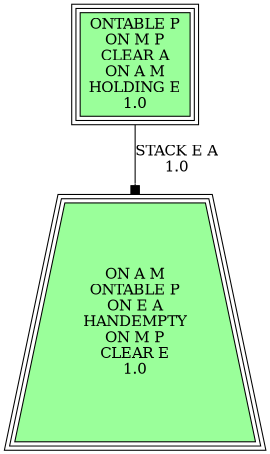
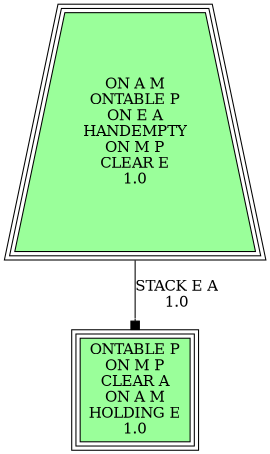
(135, 154) -> (135, 289)
